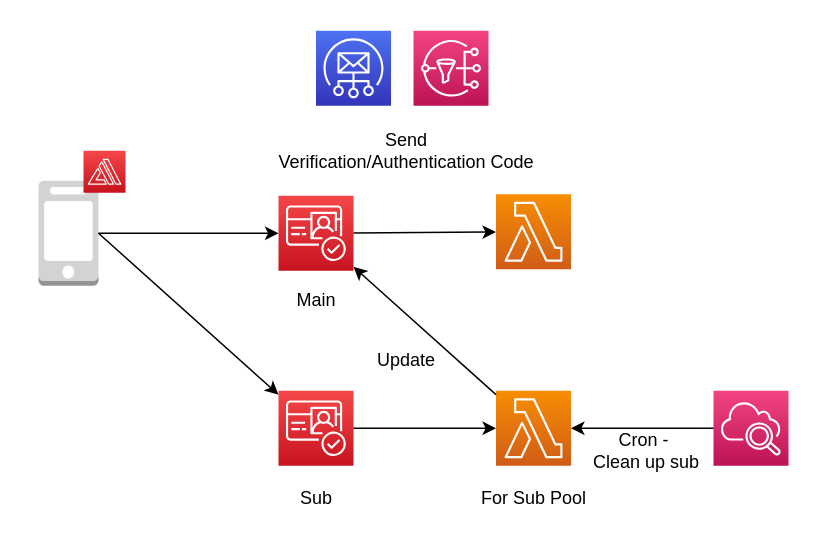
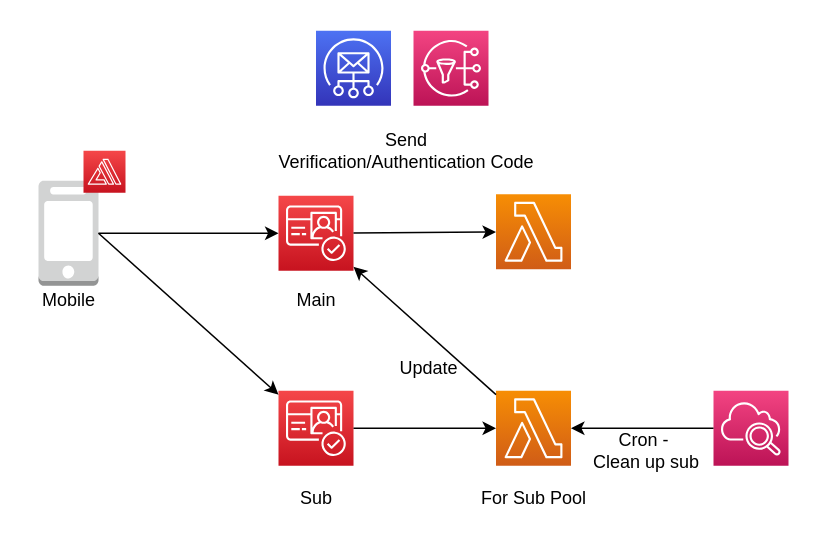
none -> (68, 301)
(406, 361) -> (428, 368)
